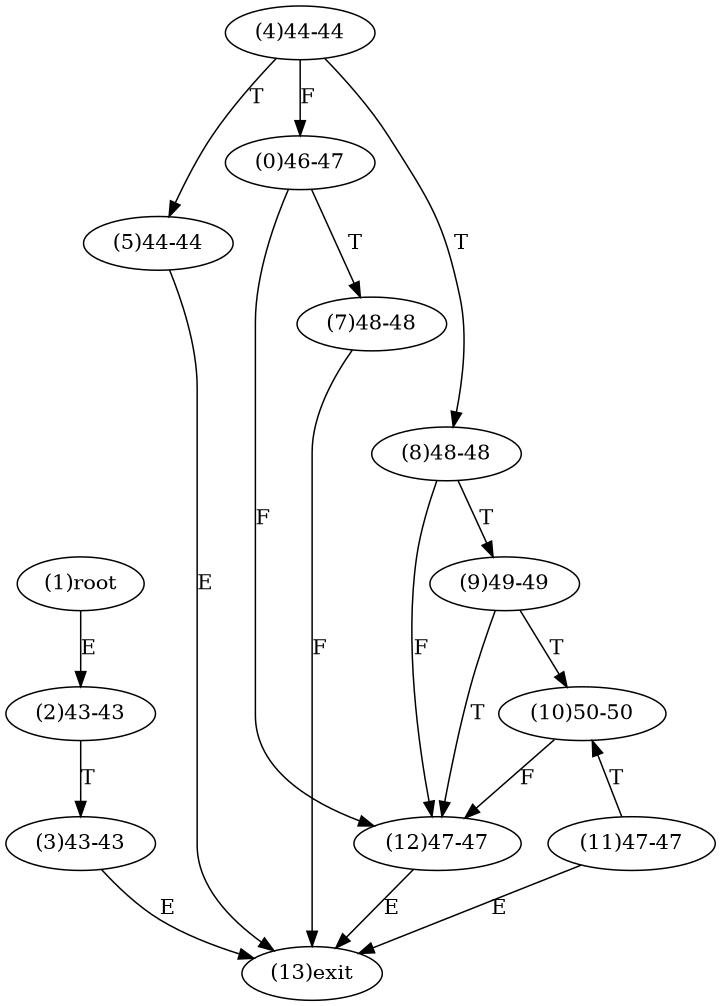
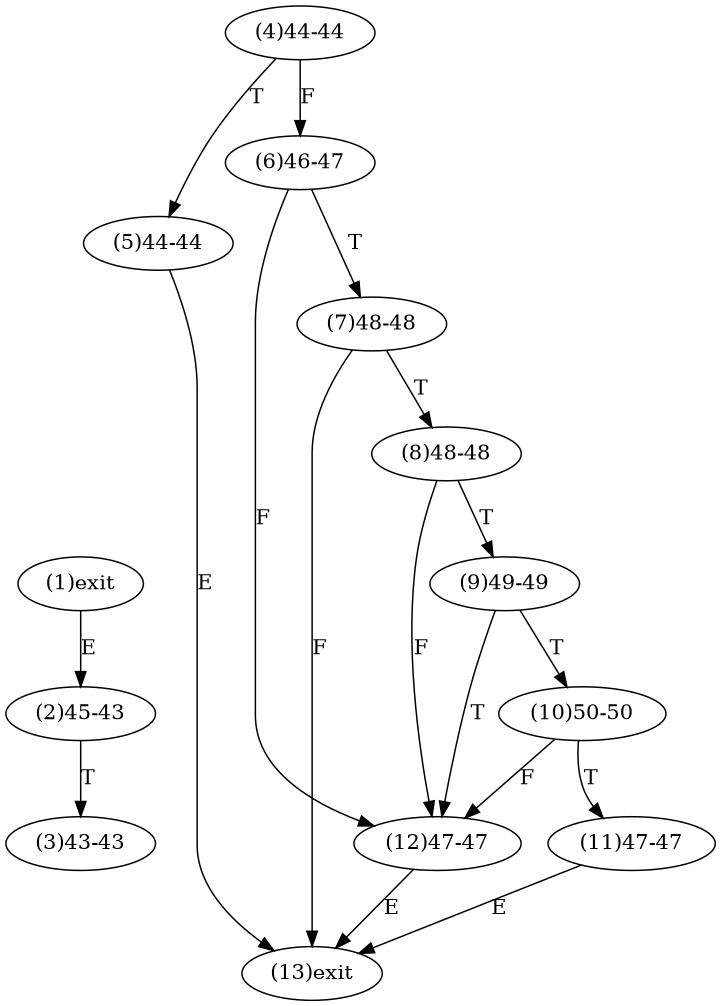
(300, 163) -> (300, 163)
(437, 219) -> (405, 382)
(81, 584) -> (81, 584)
(81, 714) -> (81, 714)
(610, 786) -> (580, 775)
(164, 922) -> none
